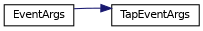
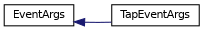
(87, 8) -> (98, 22)
